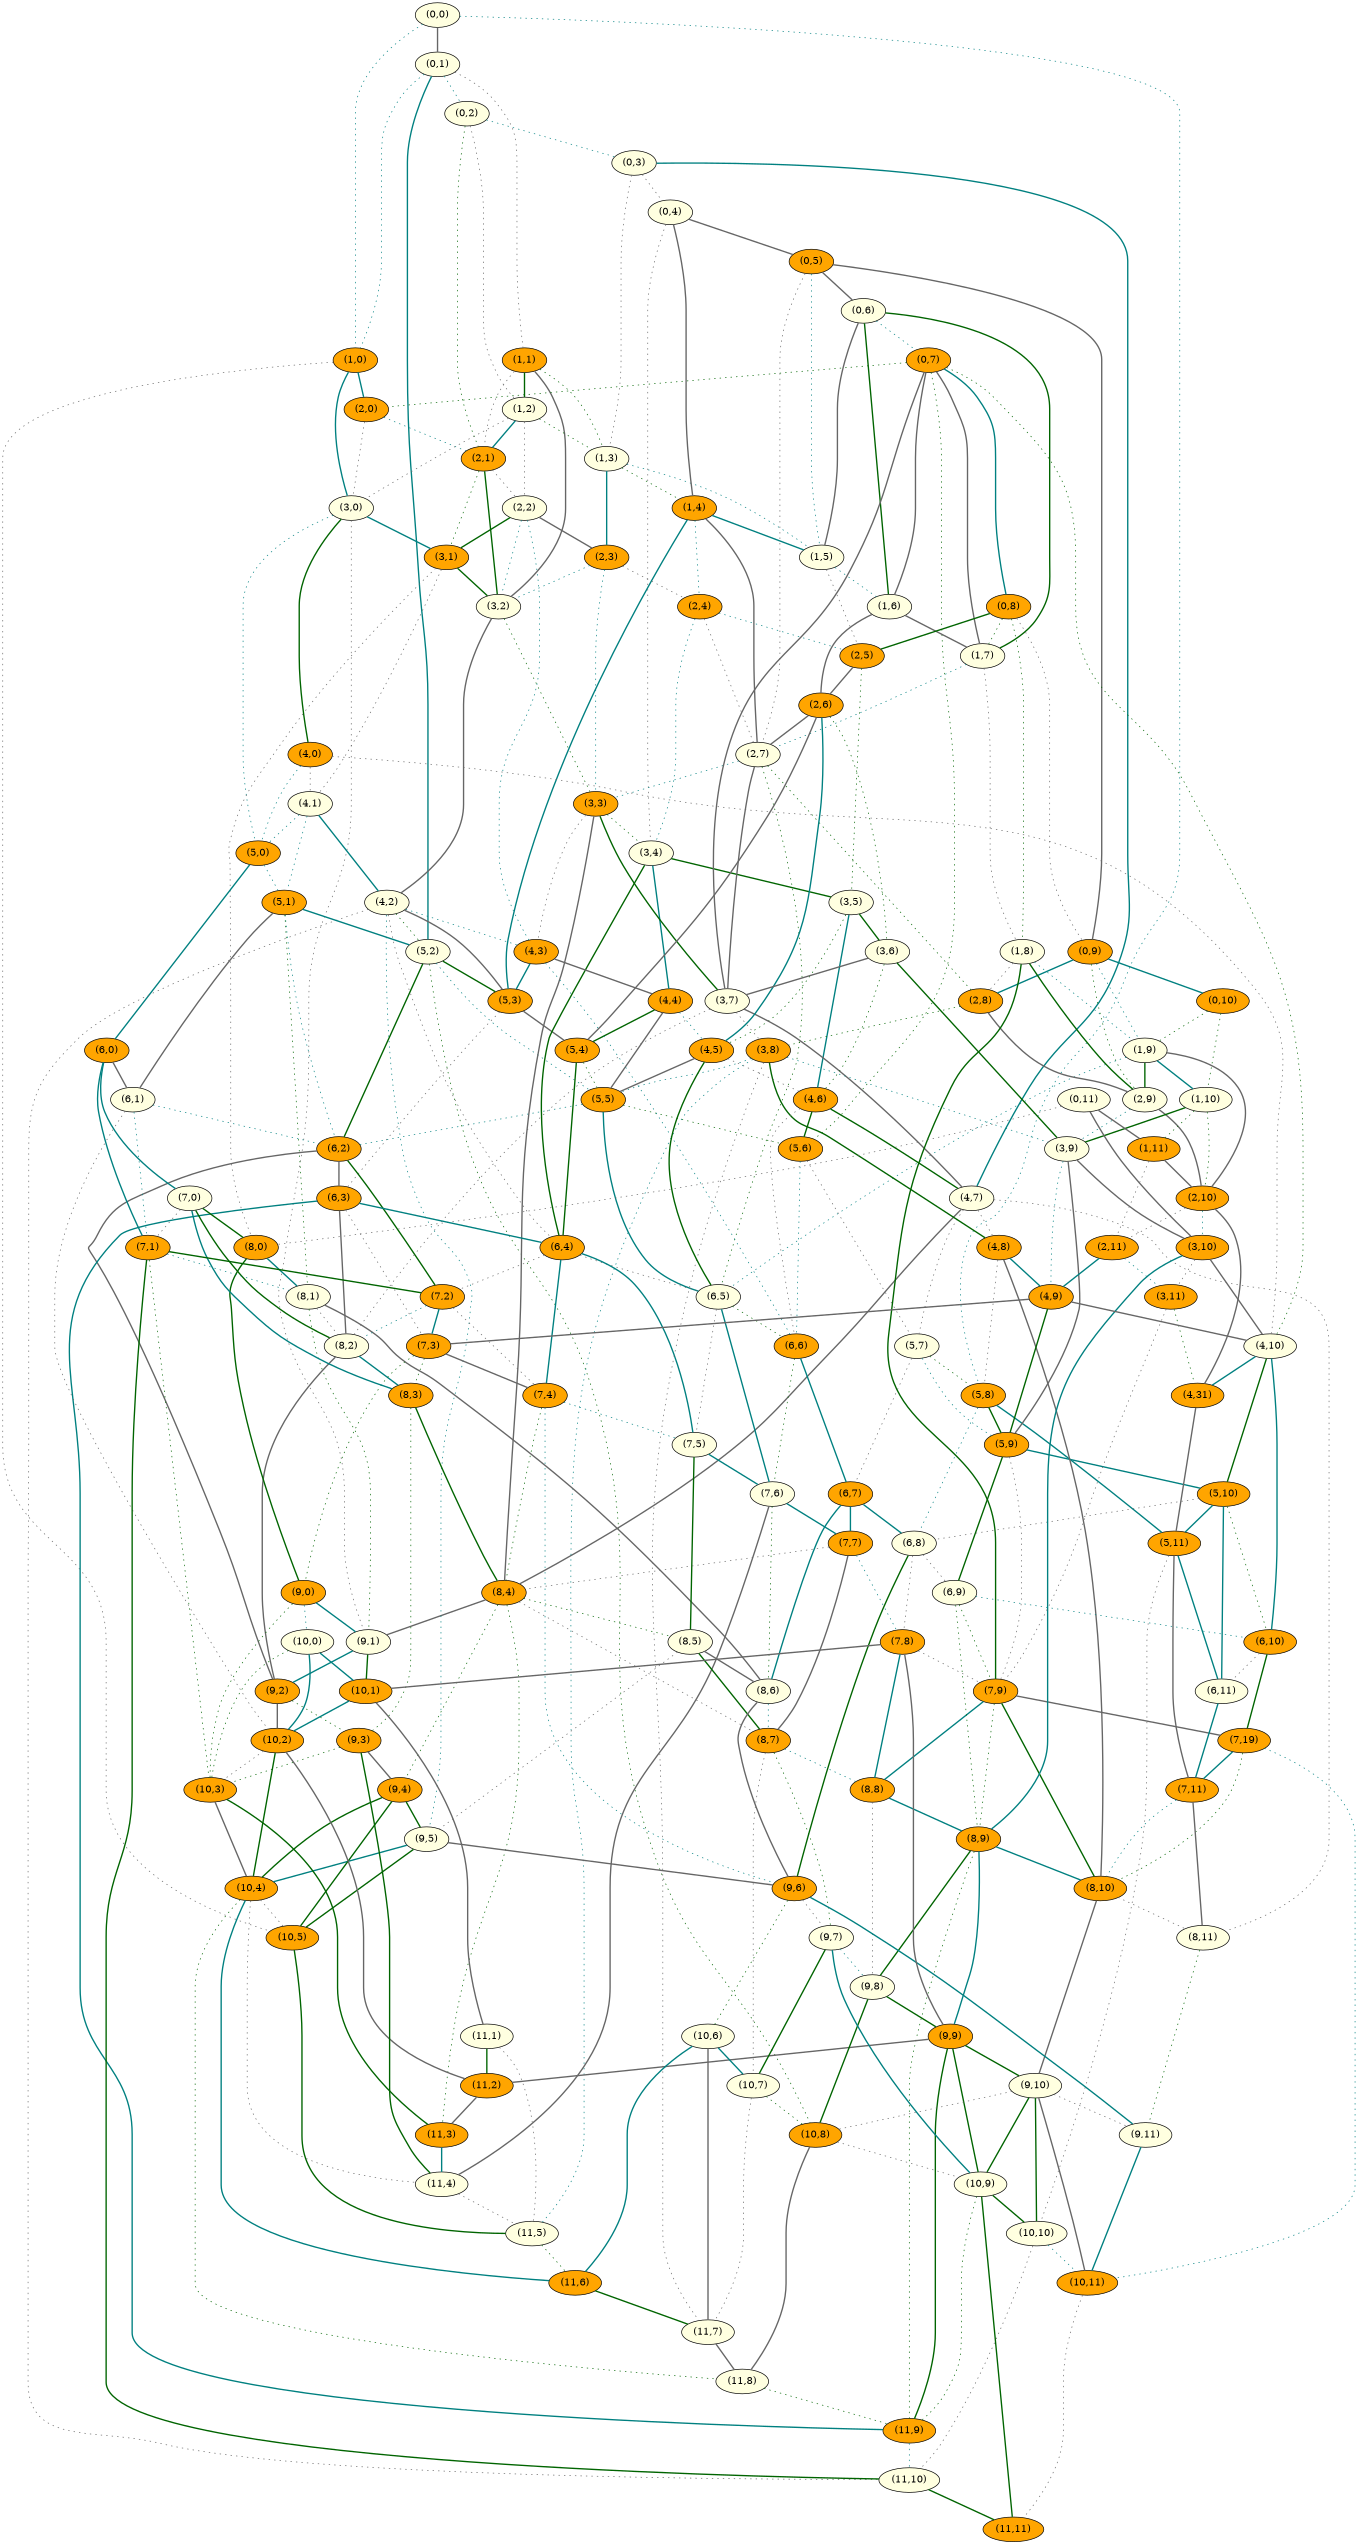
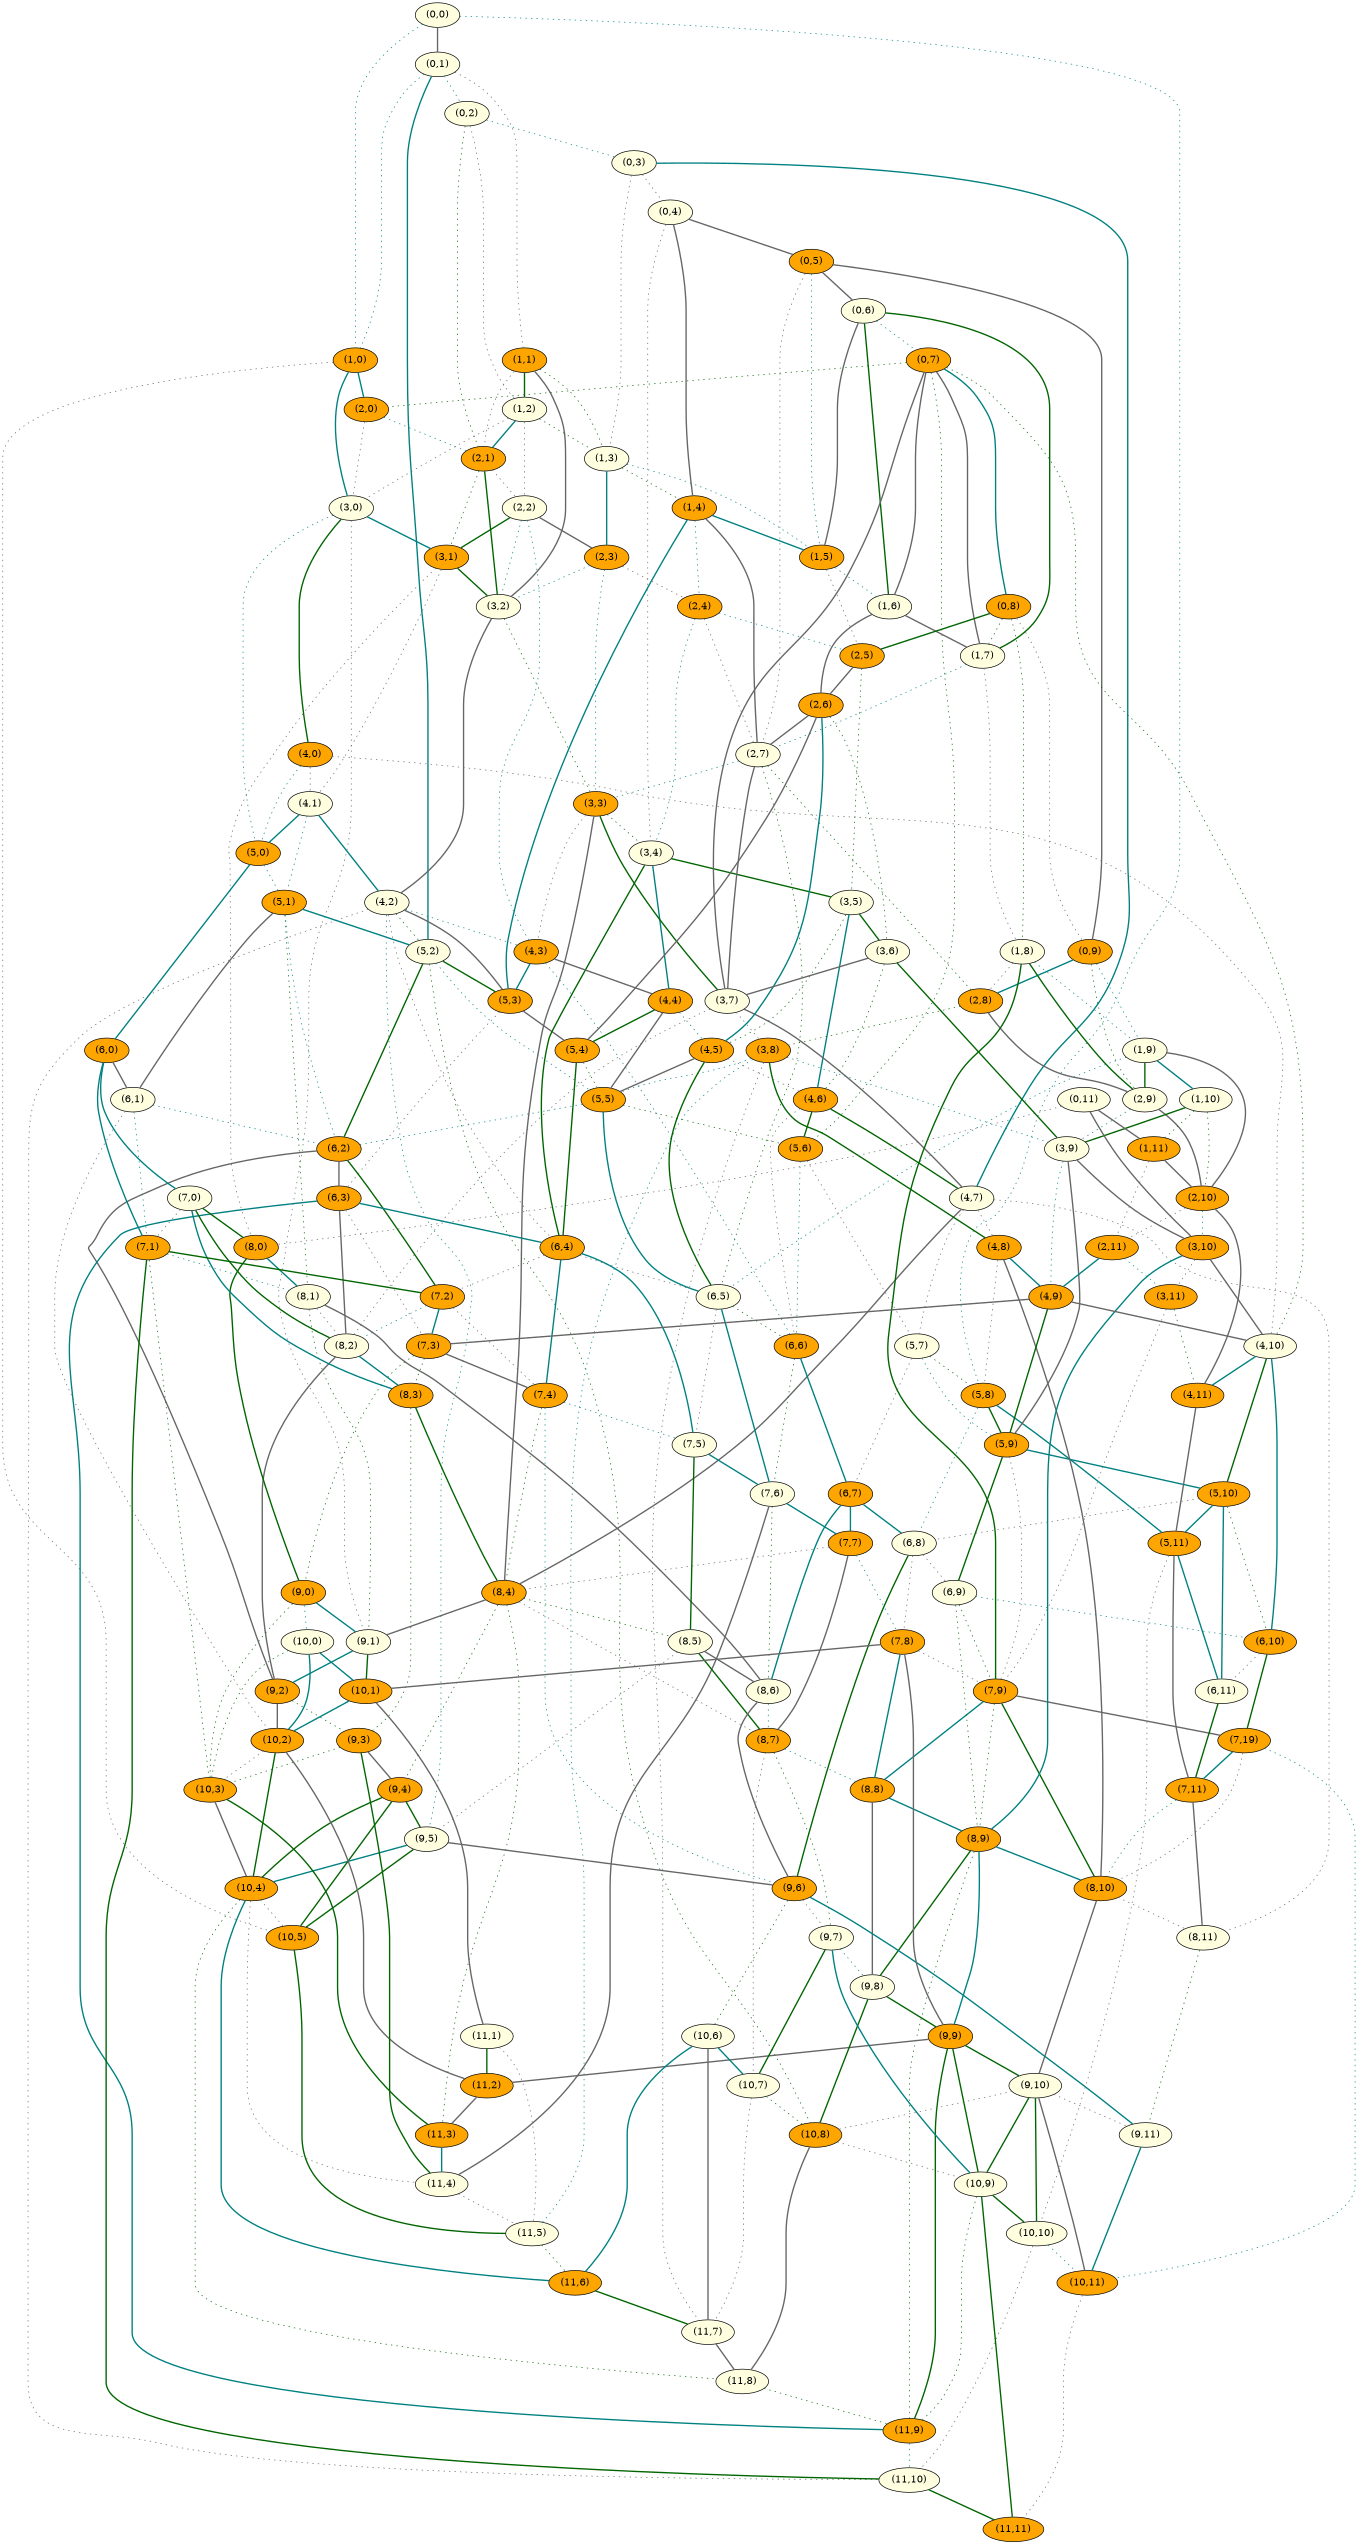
(822, 557) -> (822, 557)
(284, 829) -> (284, 829)
(1223, 1001) -> none
(1198, 1395) -> (1198, 1395)
(1207, 1740) -> (1207, 1740)
(1201, 1828) -> (1201, 1828)
(872, 1888) -> (872, 1888)
